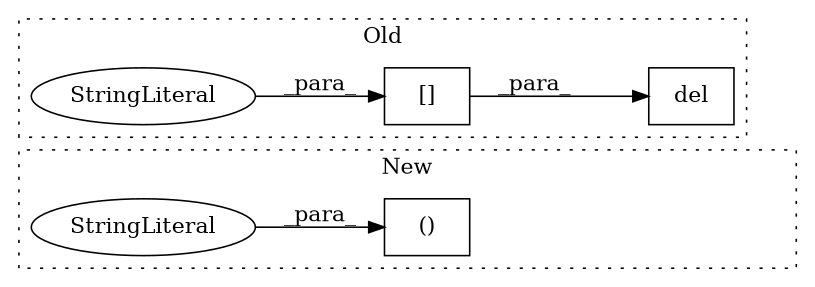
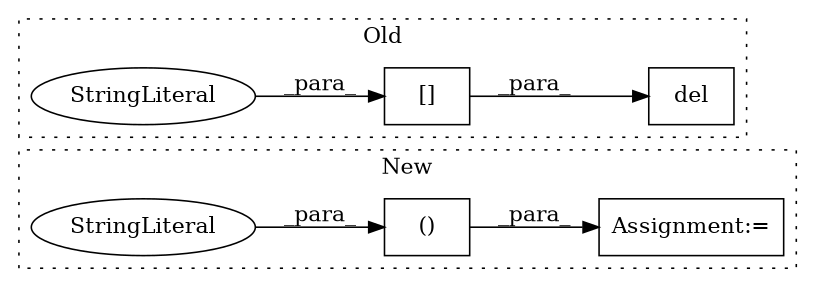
none -> (691, 227)
